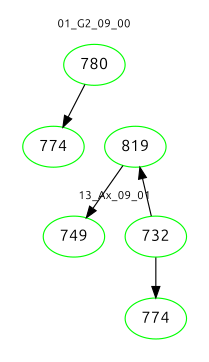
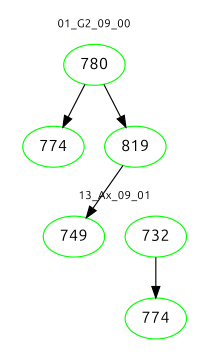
(147, 197) -> (112, 101)
